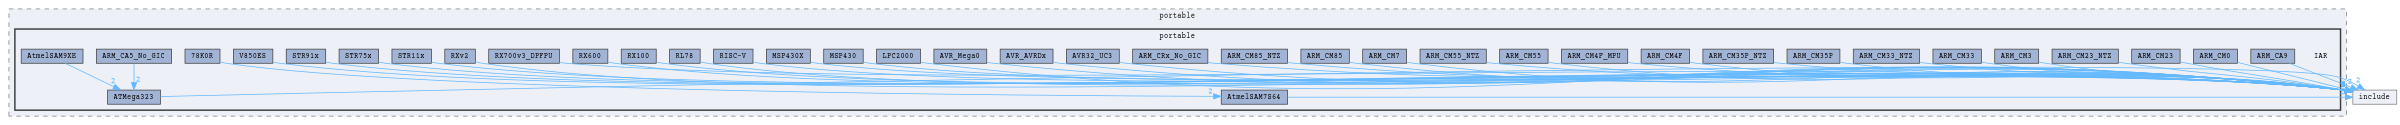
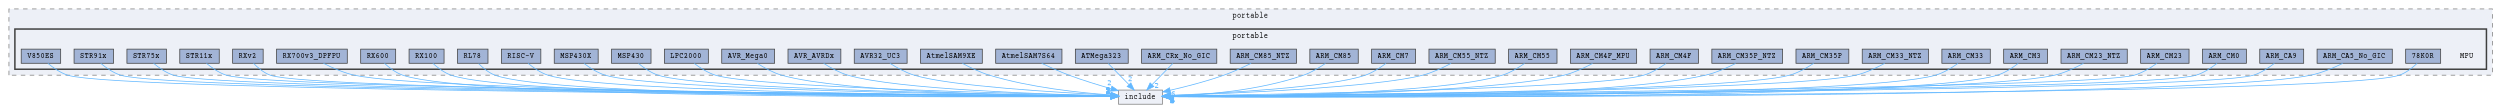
(2321, 56) -> (2467, 56)
(134, 73) -> (1758, 95)
(90, 75) -> (1035, 86)
(716, 90) -> (1796, 94)
